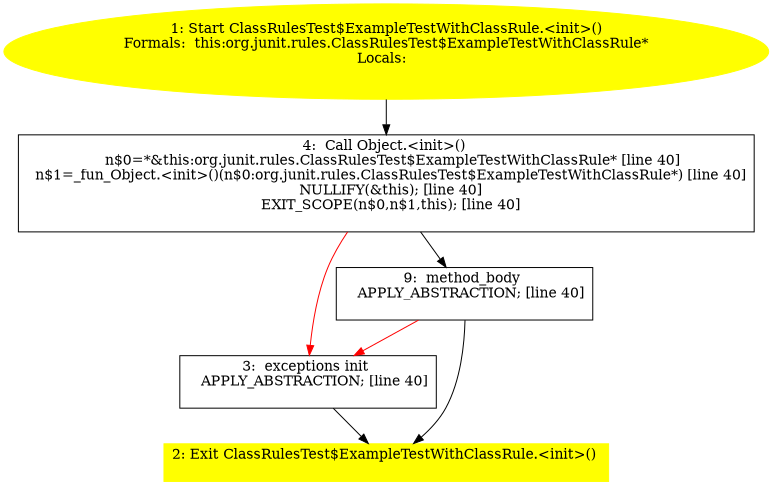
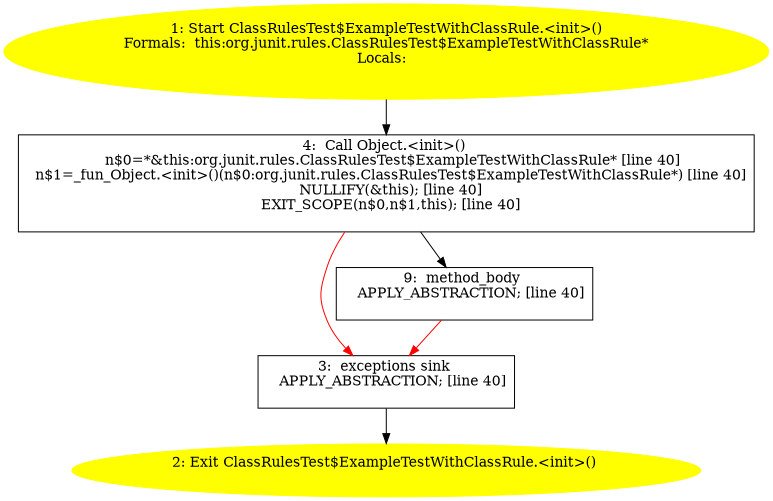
(308, 382) -> (386, 382)
(456, 384) -> none
(386, 463) -> (386, 470)
